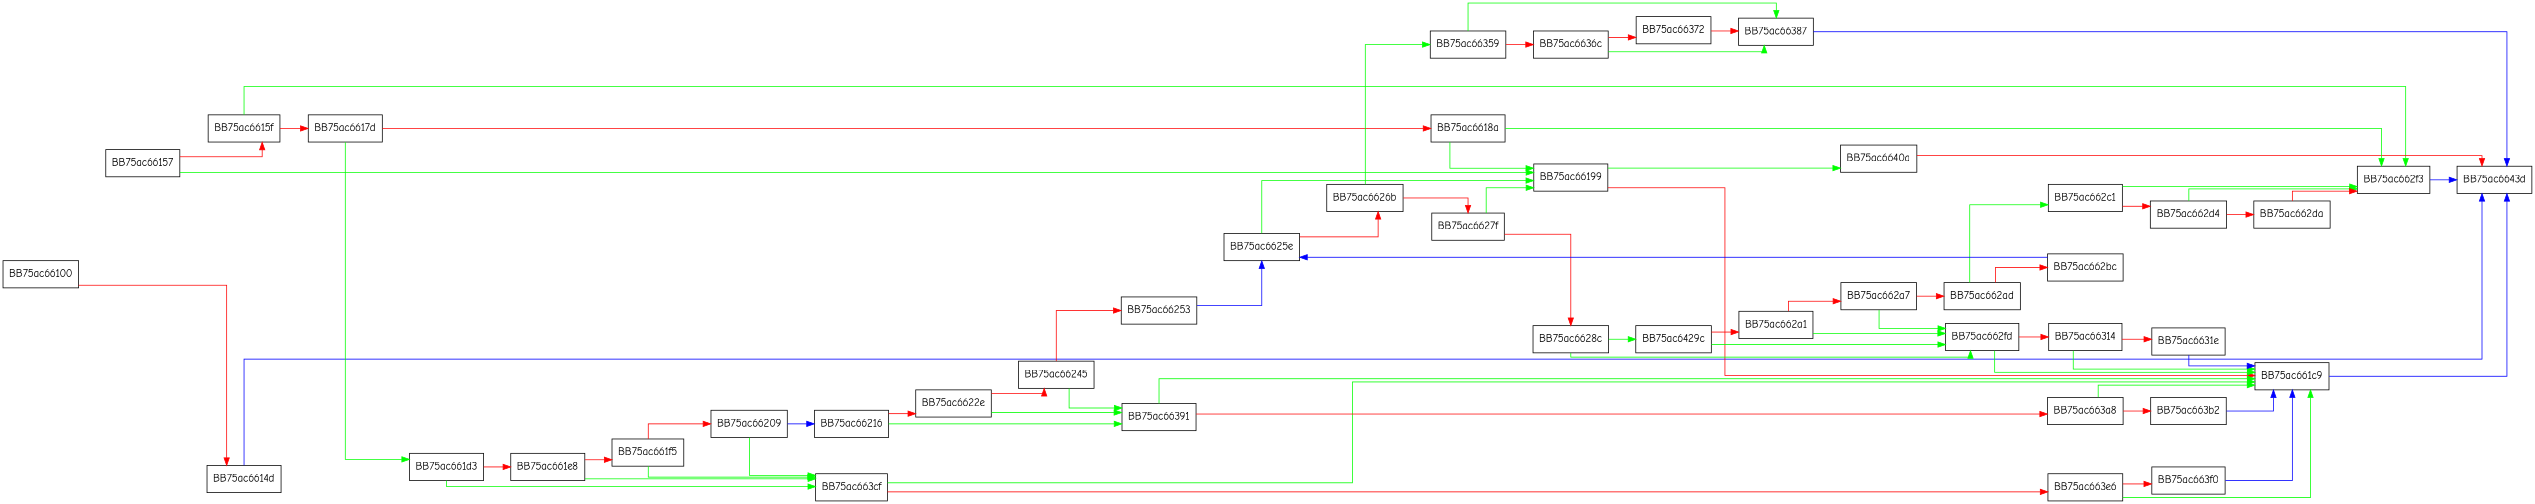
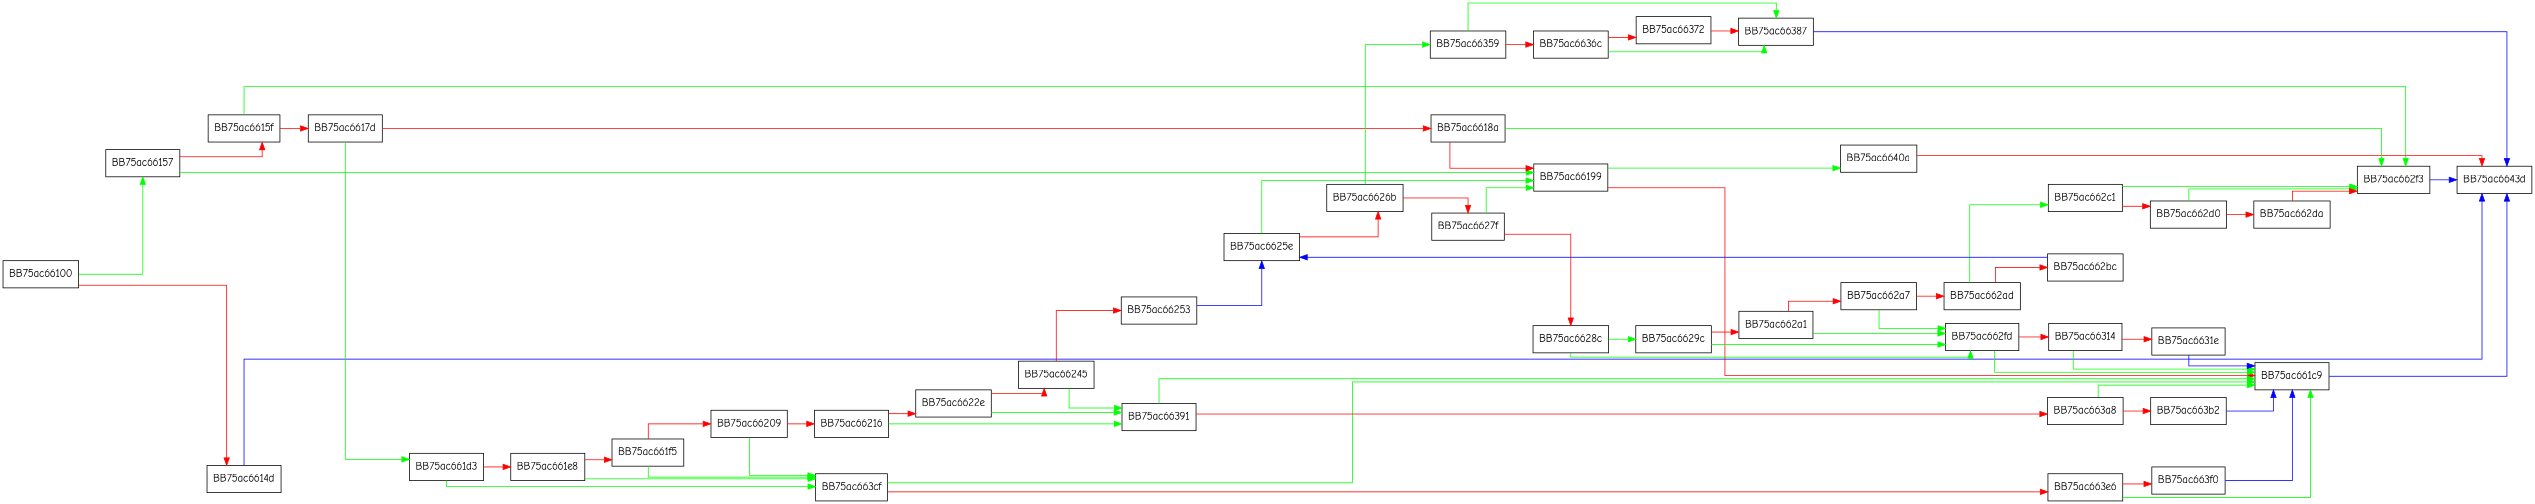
(1450, 168) -> (1450, 168)
(2188, 215) -> (2188, 215)
none -> (143, 261)
(1674, 339) -> (1674, 339)
(797, 424) -> (797, 424)
